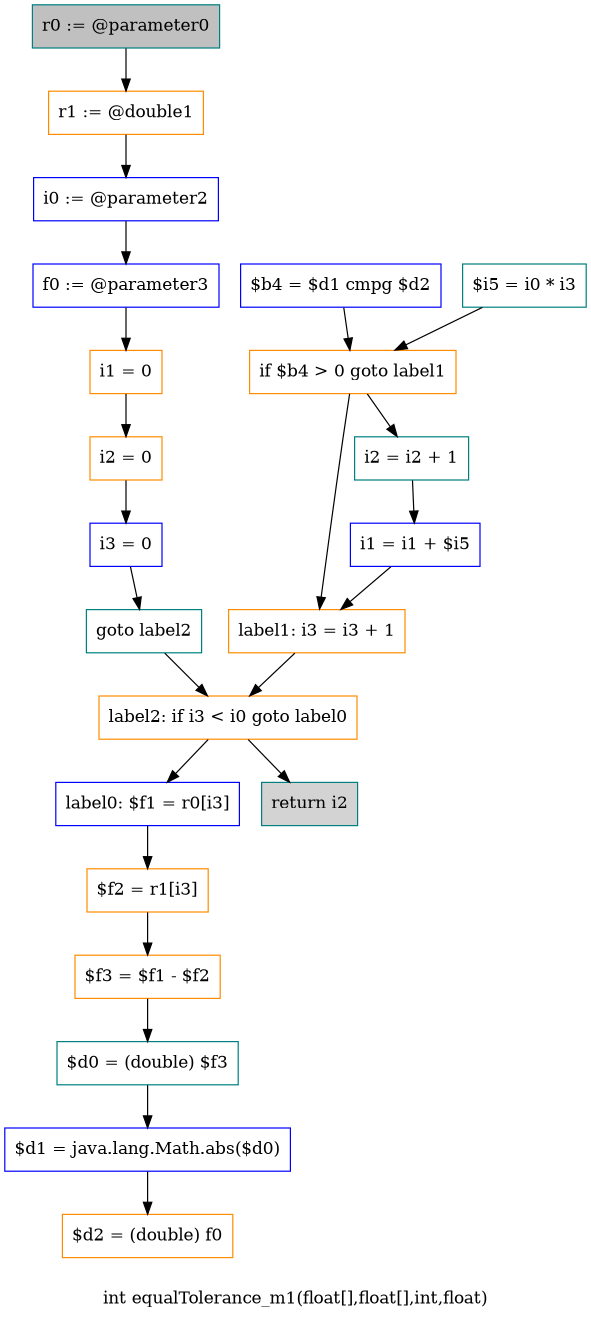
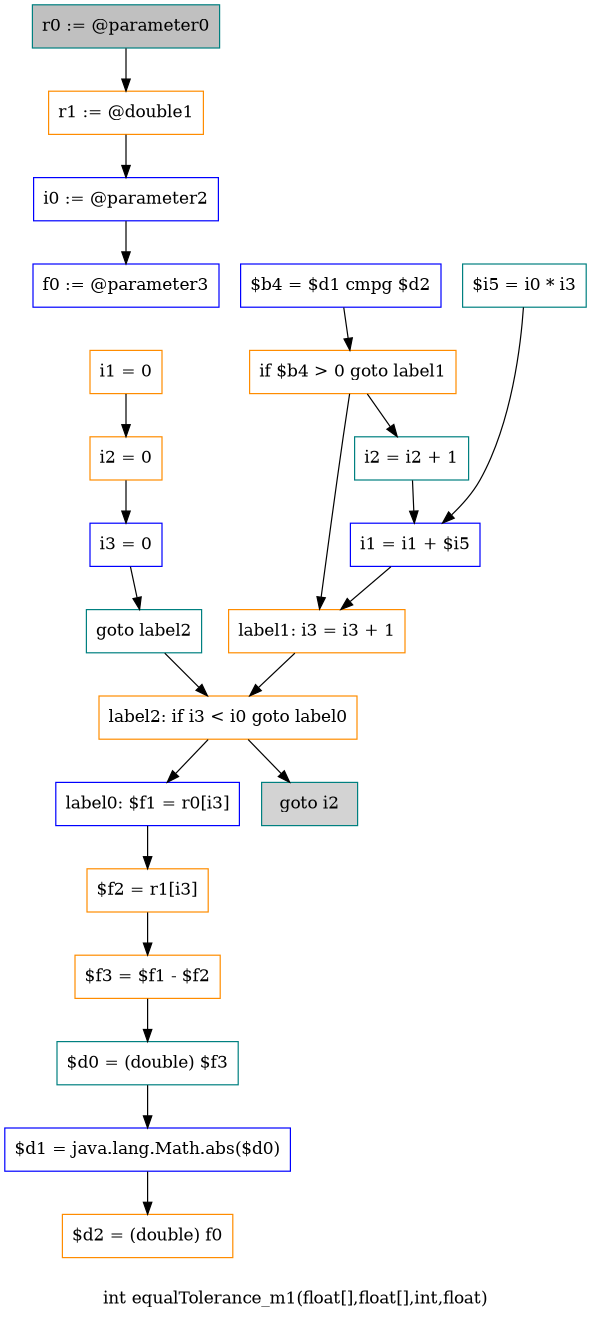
(126, 323) -> none
(444, 326) -> (505, 418)
(310, 804) -> (310, 804)
